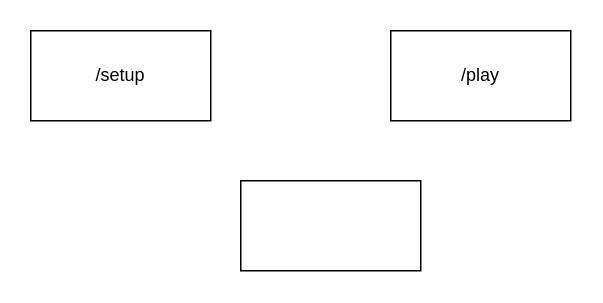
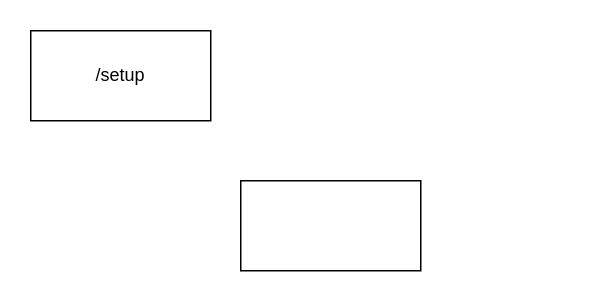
(481, 76) -> none
